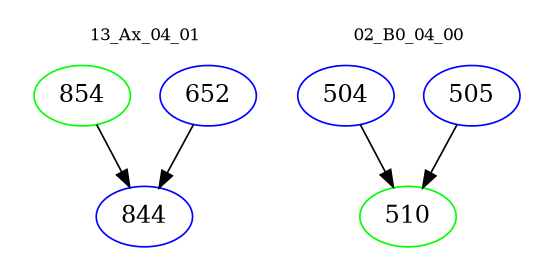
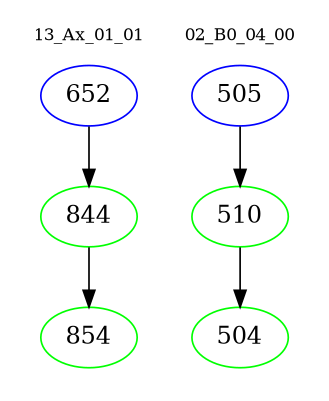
(145, 36) -> (89, 36)
(346, 96) -> (240, 338)
(109, 148) -> (89, 269)
(373, 148) -> (240, 269)
(144, 217) -> (89, 217)
